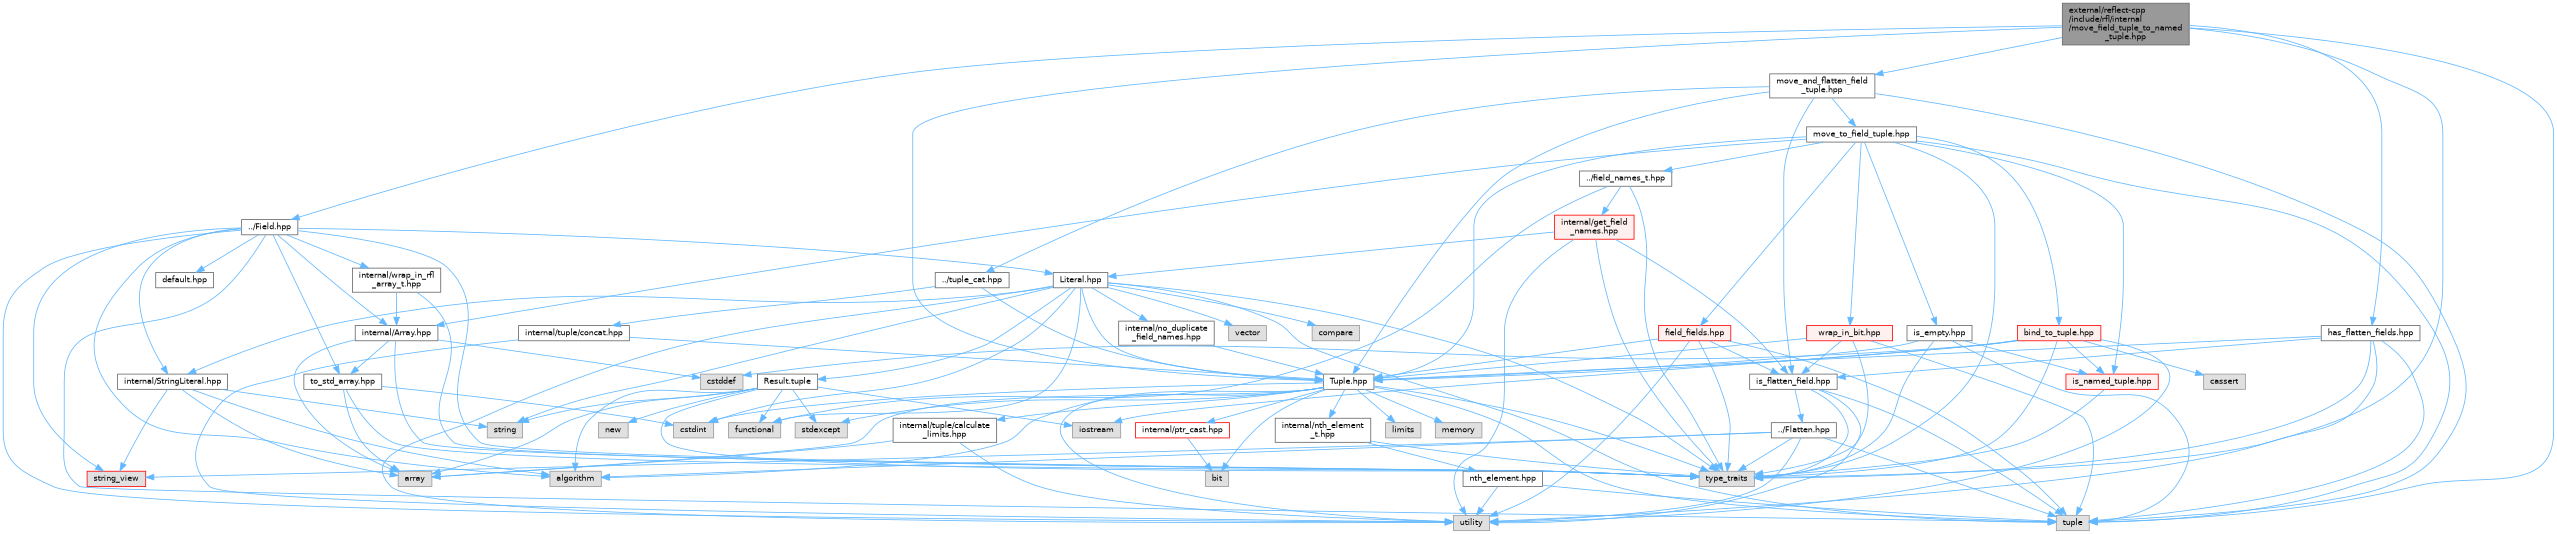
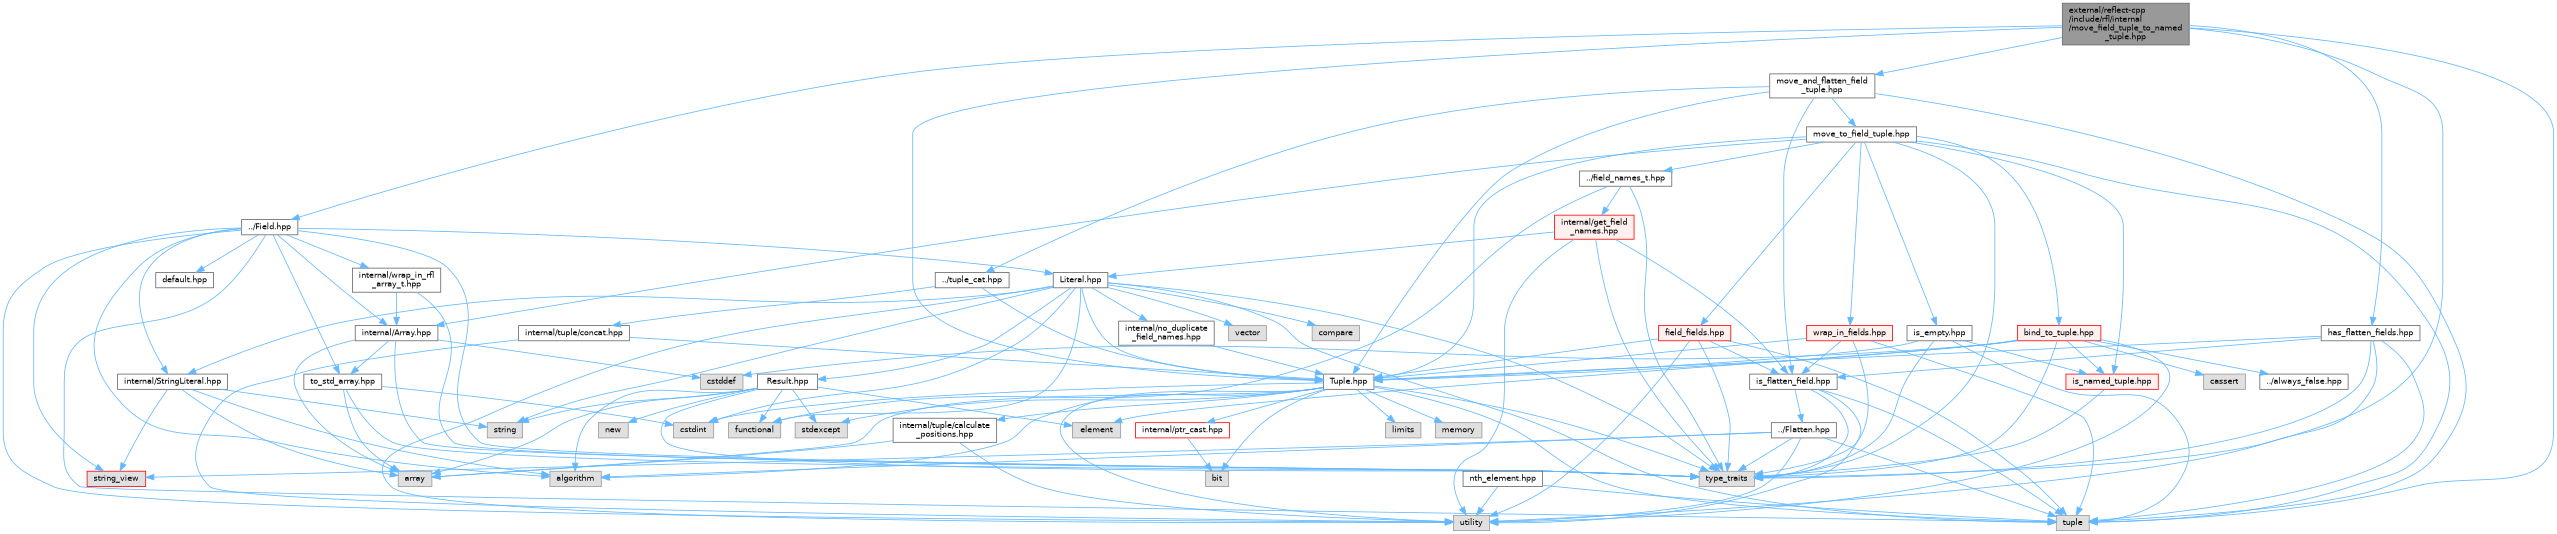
(1850, 333) -> (1850, 333)
(788, 382) -> (788, 382)
none -> (2304, 382)
(945, 430) -> (945, 430)
(1097, 430) -> (1097, 430)
(1323, 430) -> none
